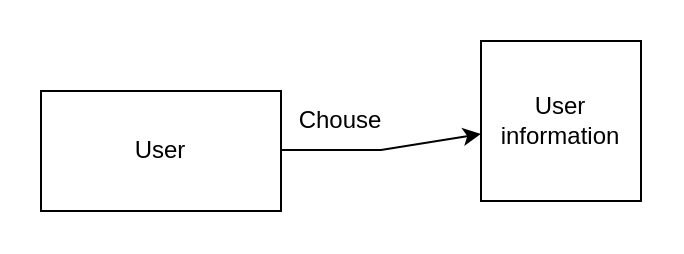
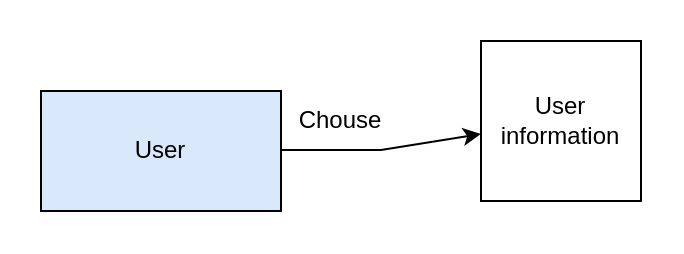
(161, 151) -> (161, 151)
